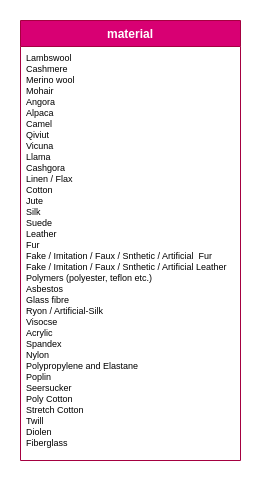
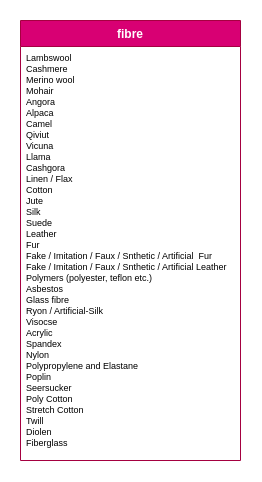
(130, 34) -> (130, 34)
